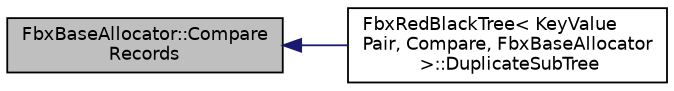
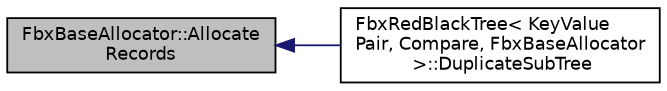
(145, 45) -> (141, 45)
